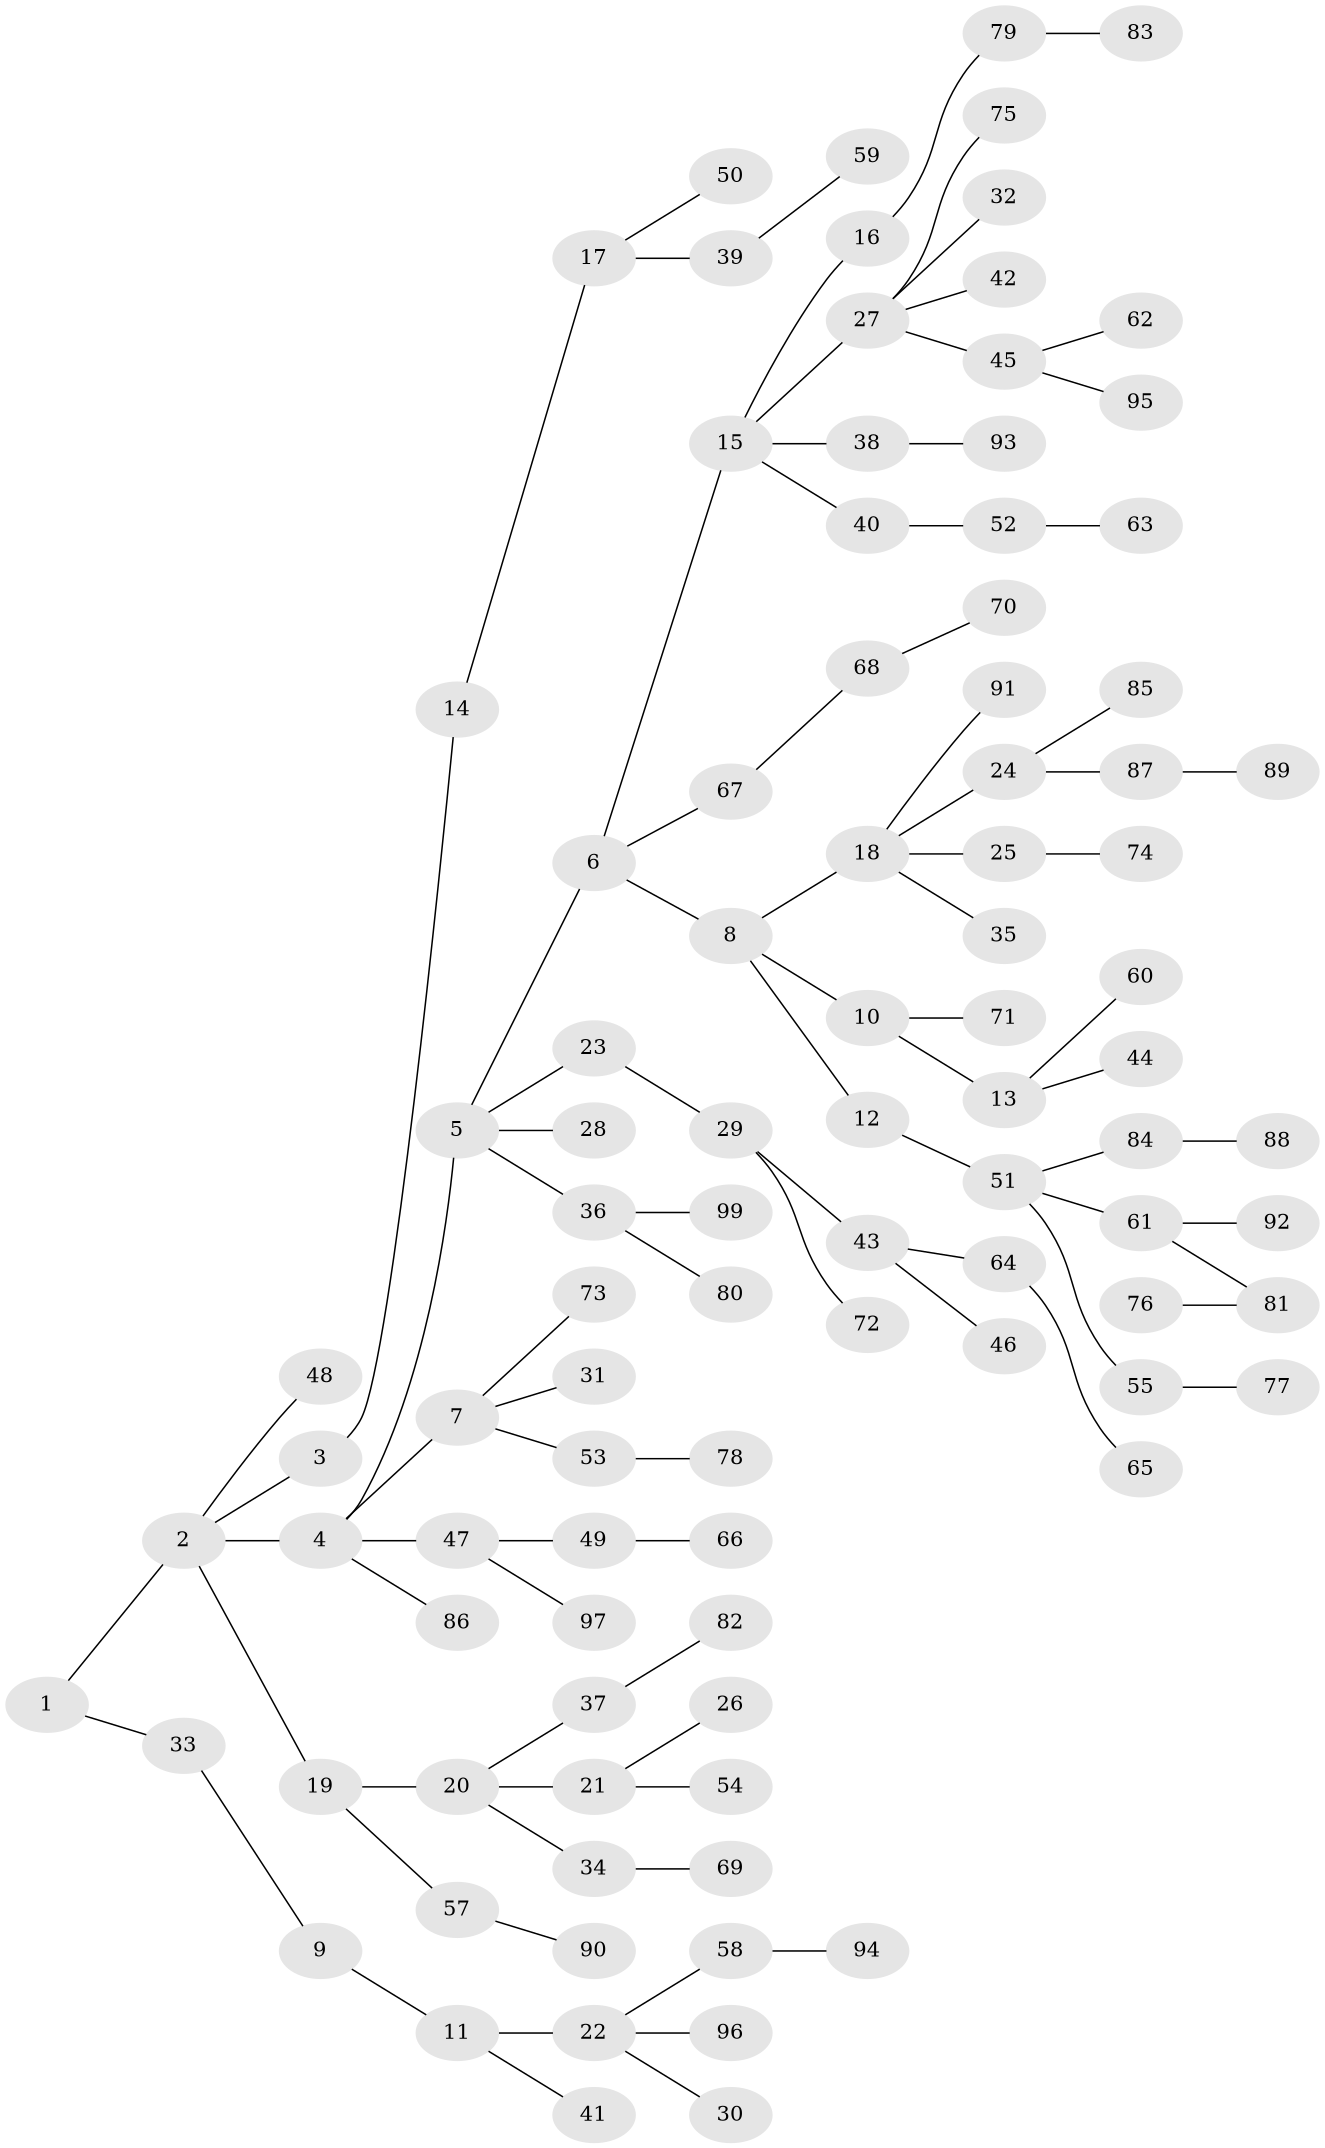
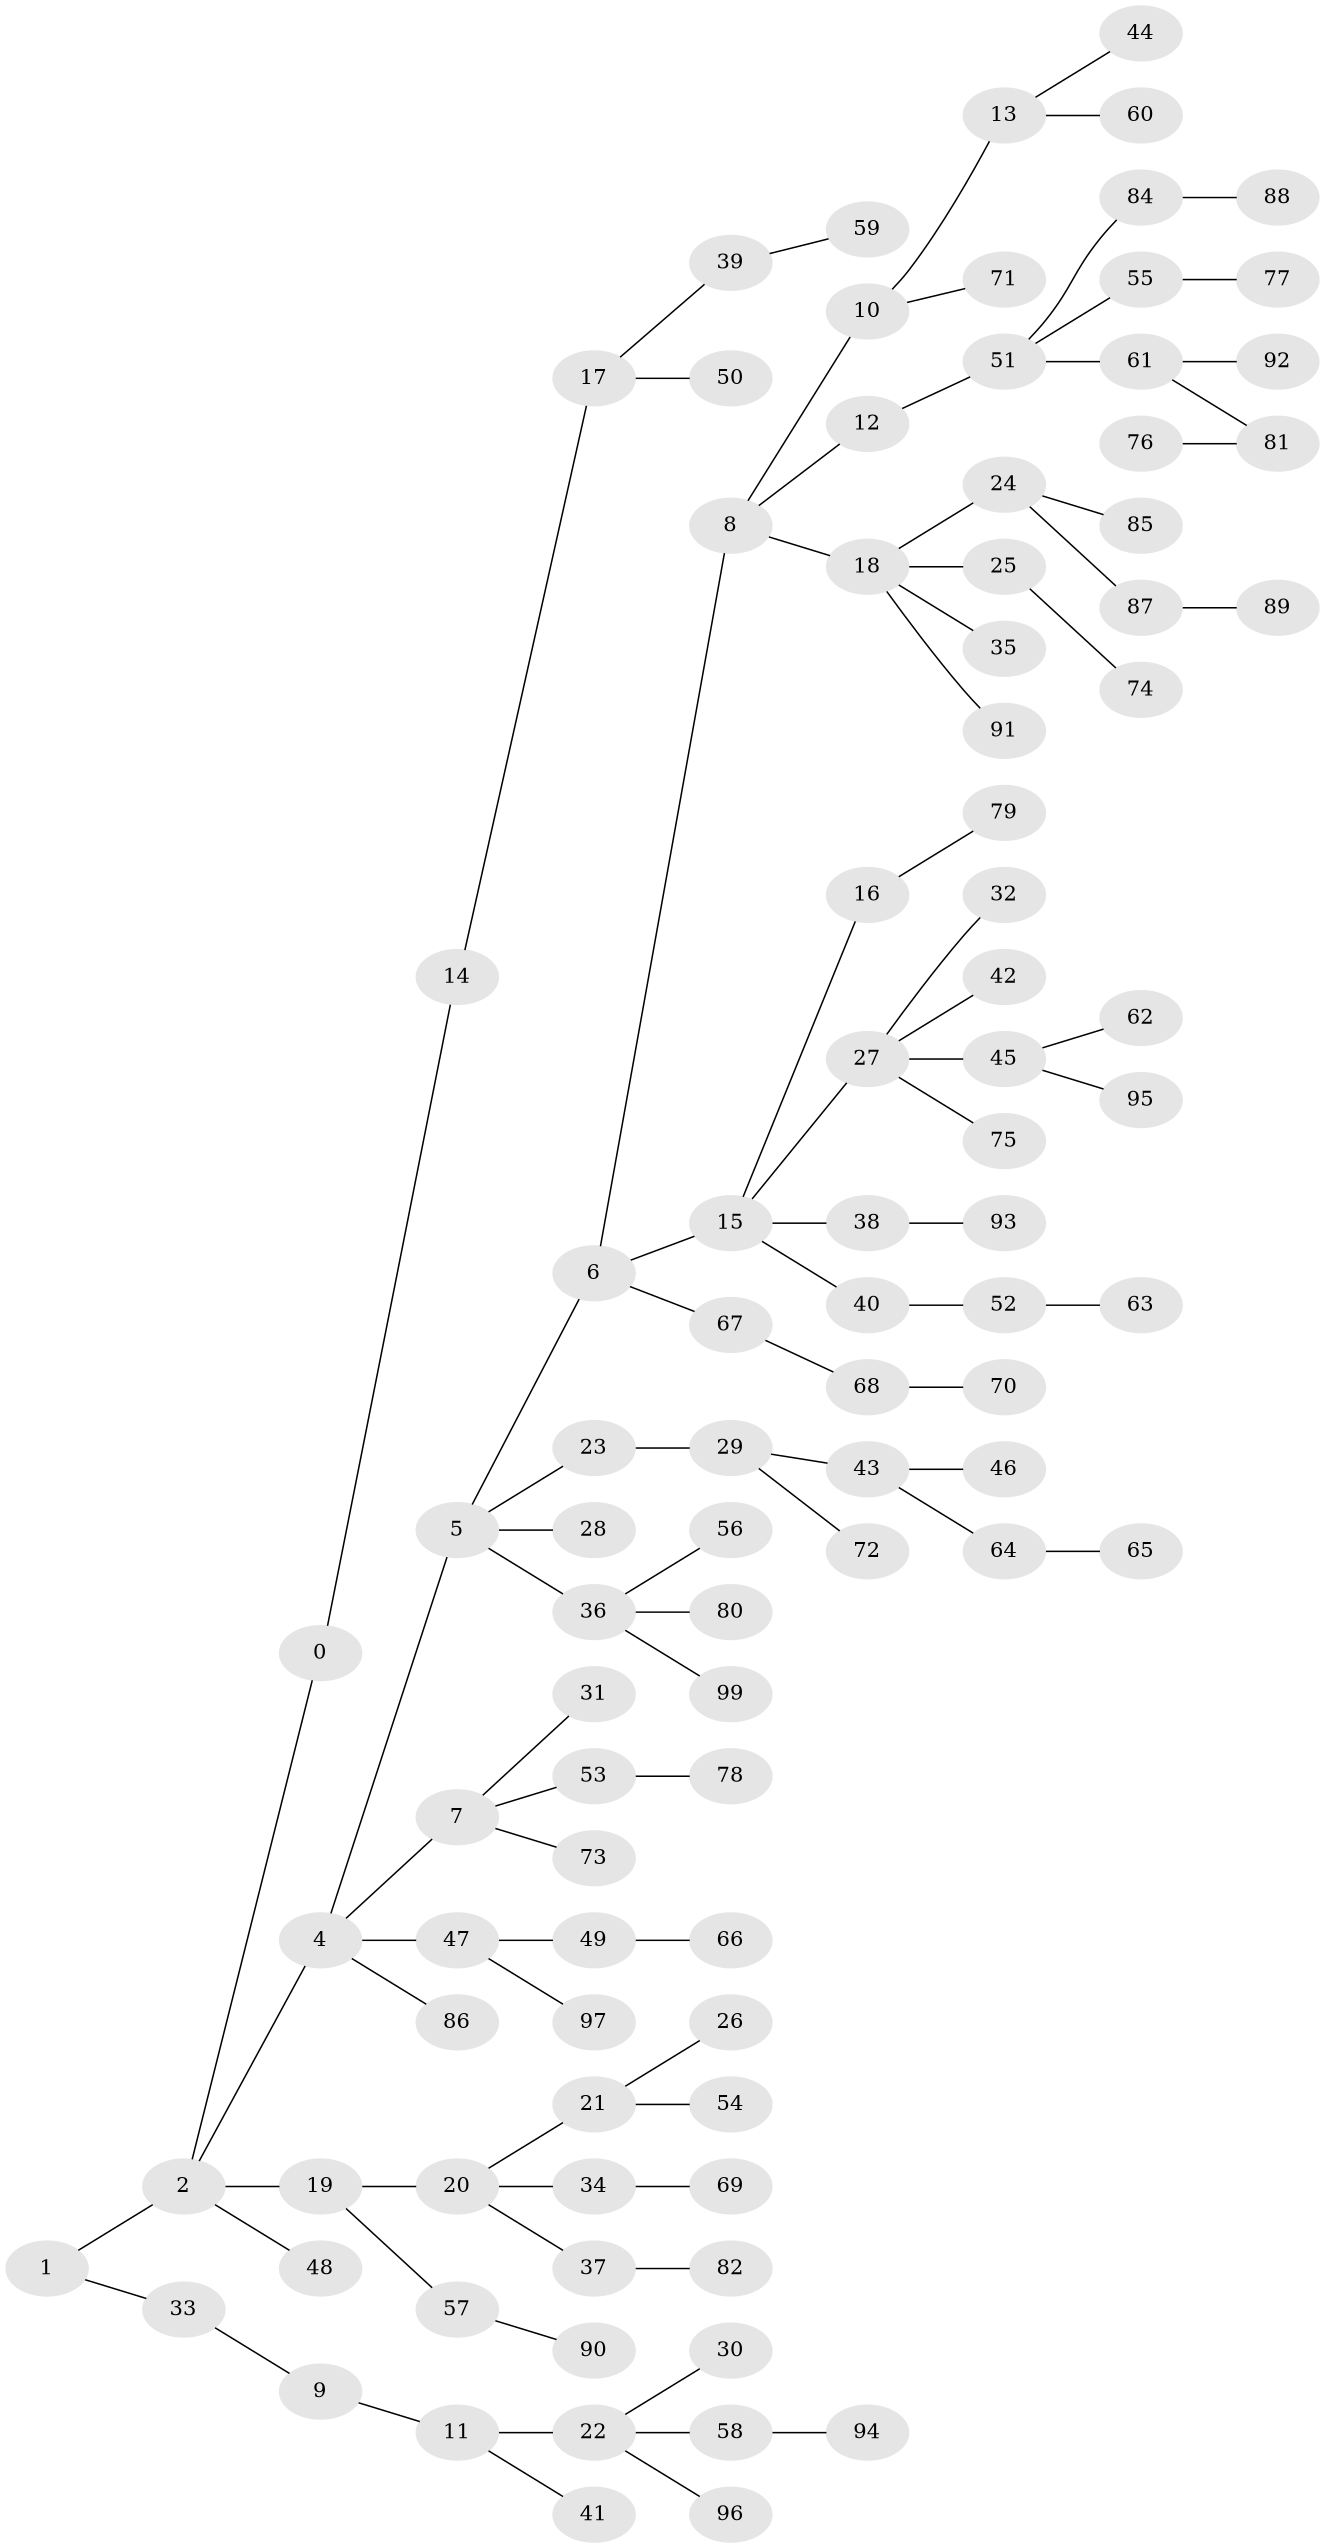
(1141, 33) -> none
(321, 1459) -> (321, 1653)
none -> (731, 1530)
